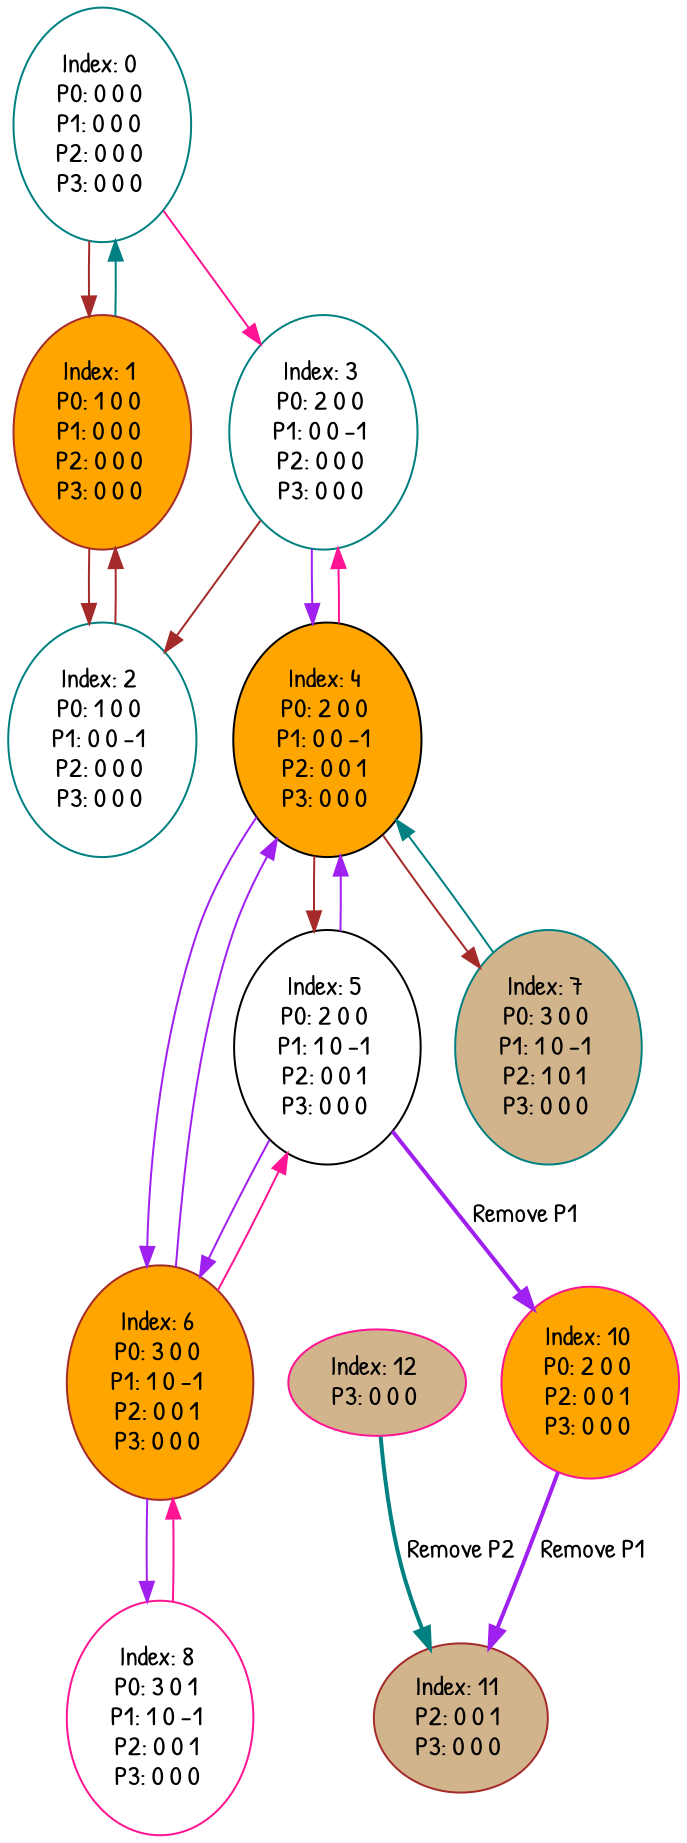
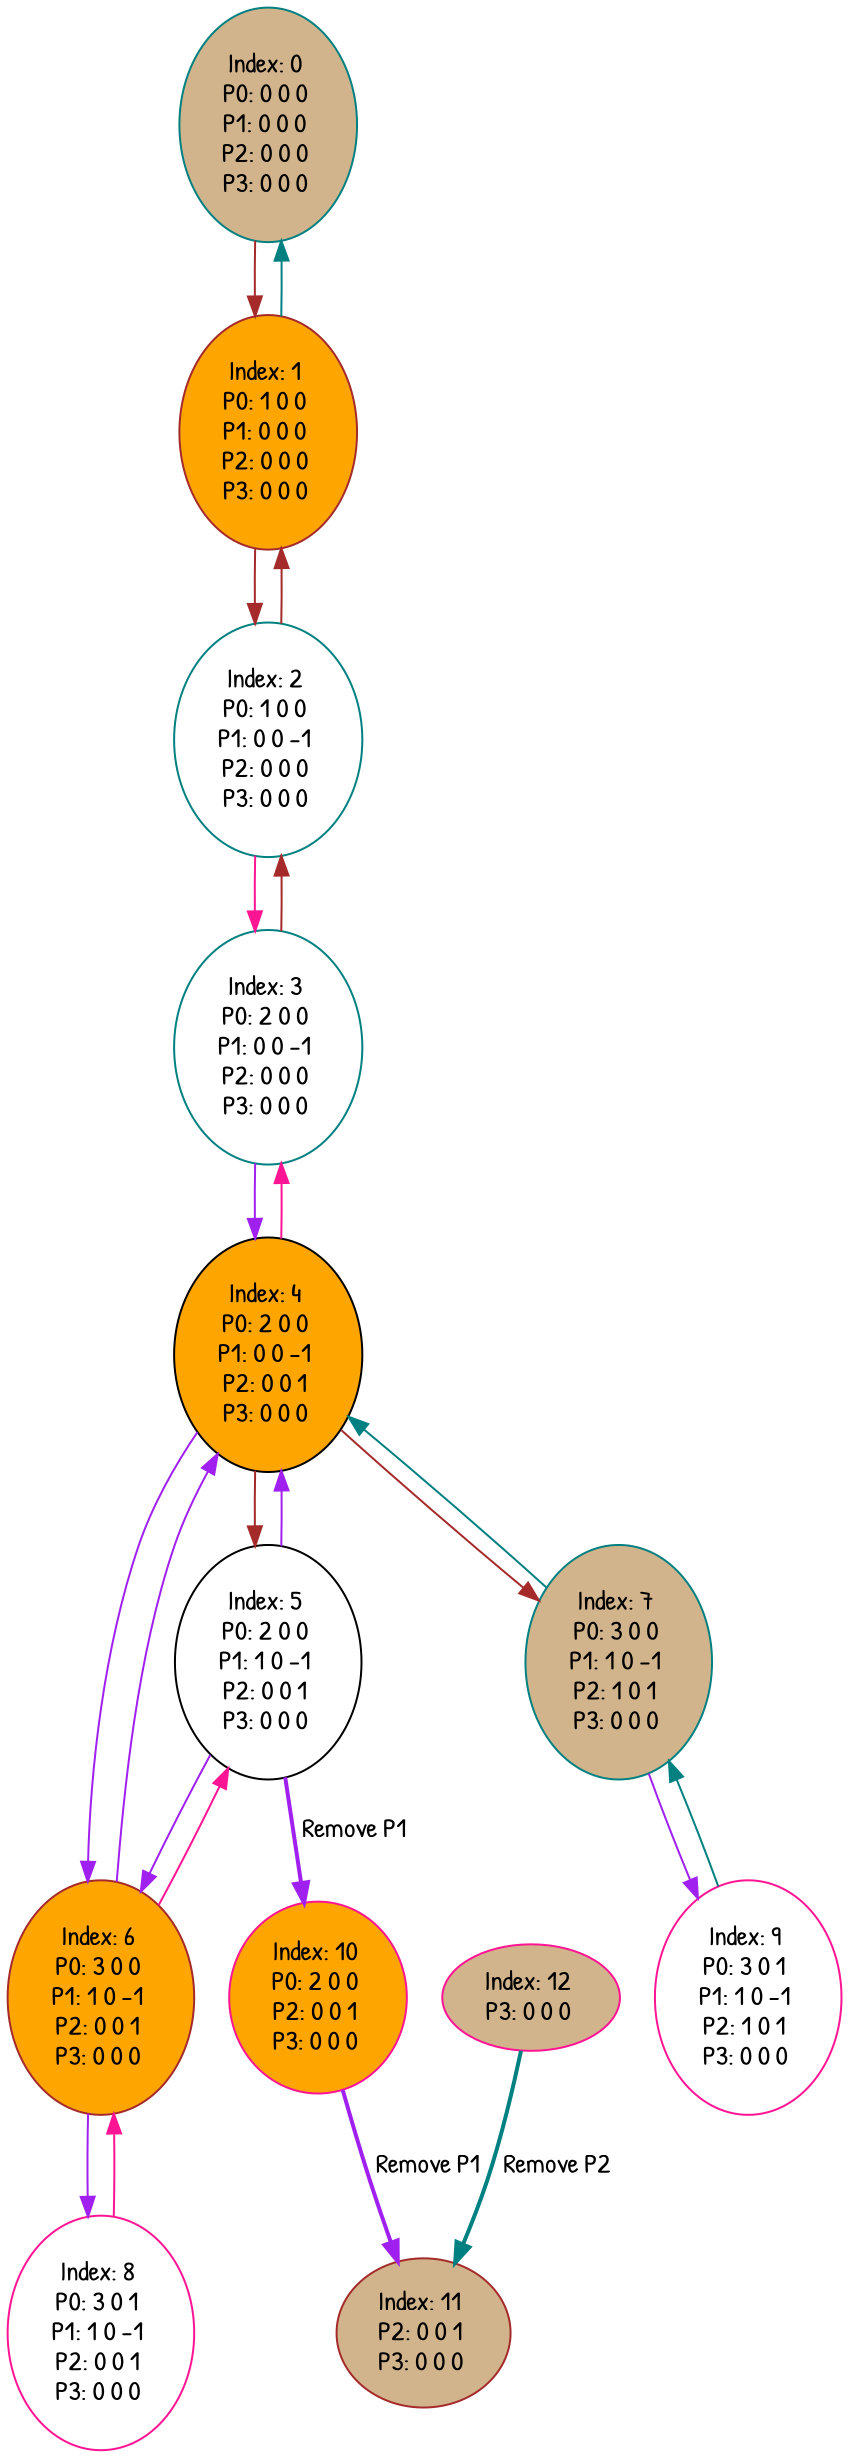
(102, 125) -> (268, 125)
(206, 269) -> (255, 883)
none -> (748, 1998)
